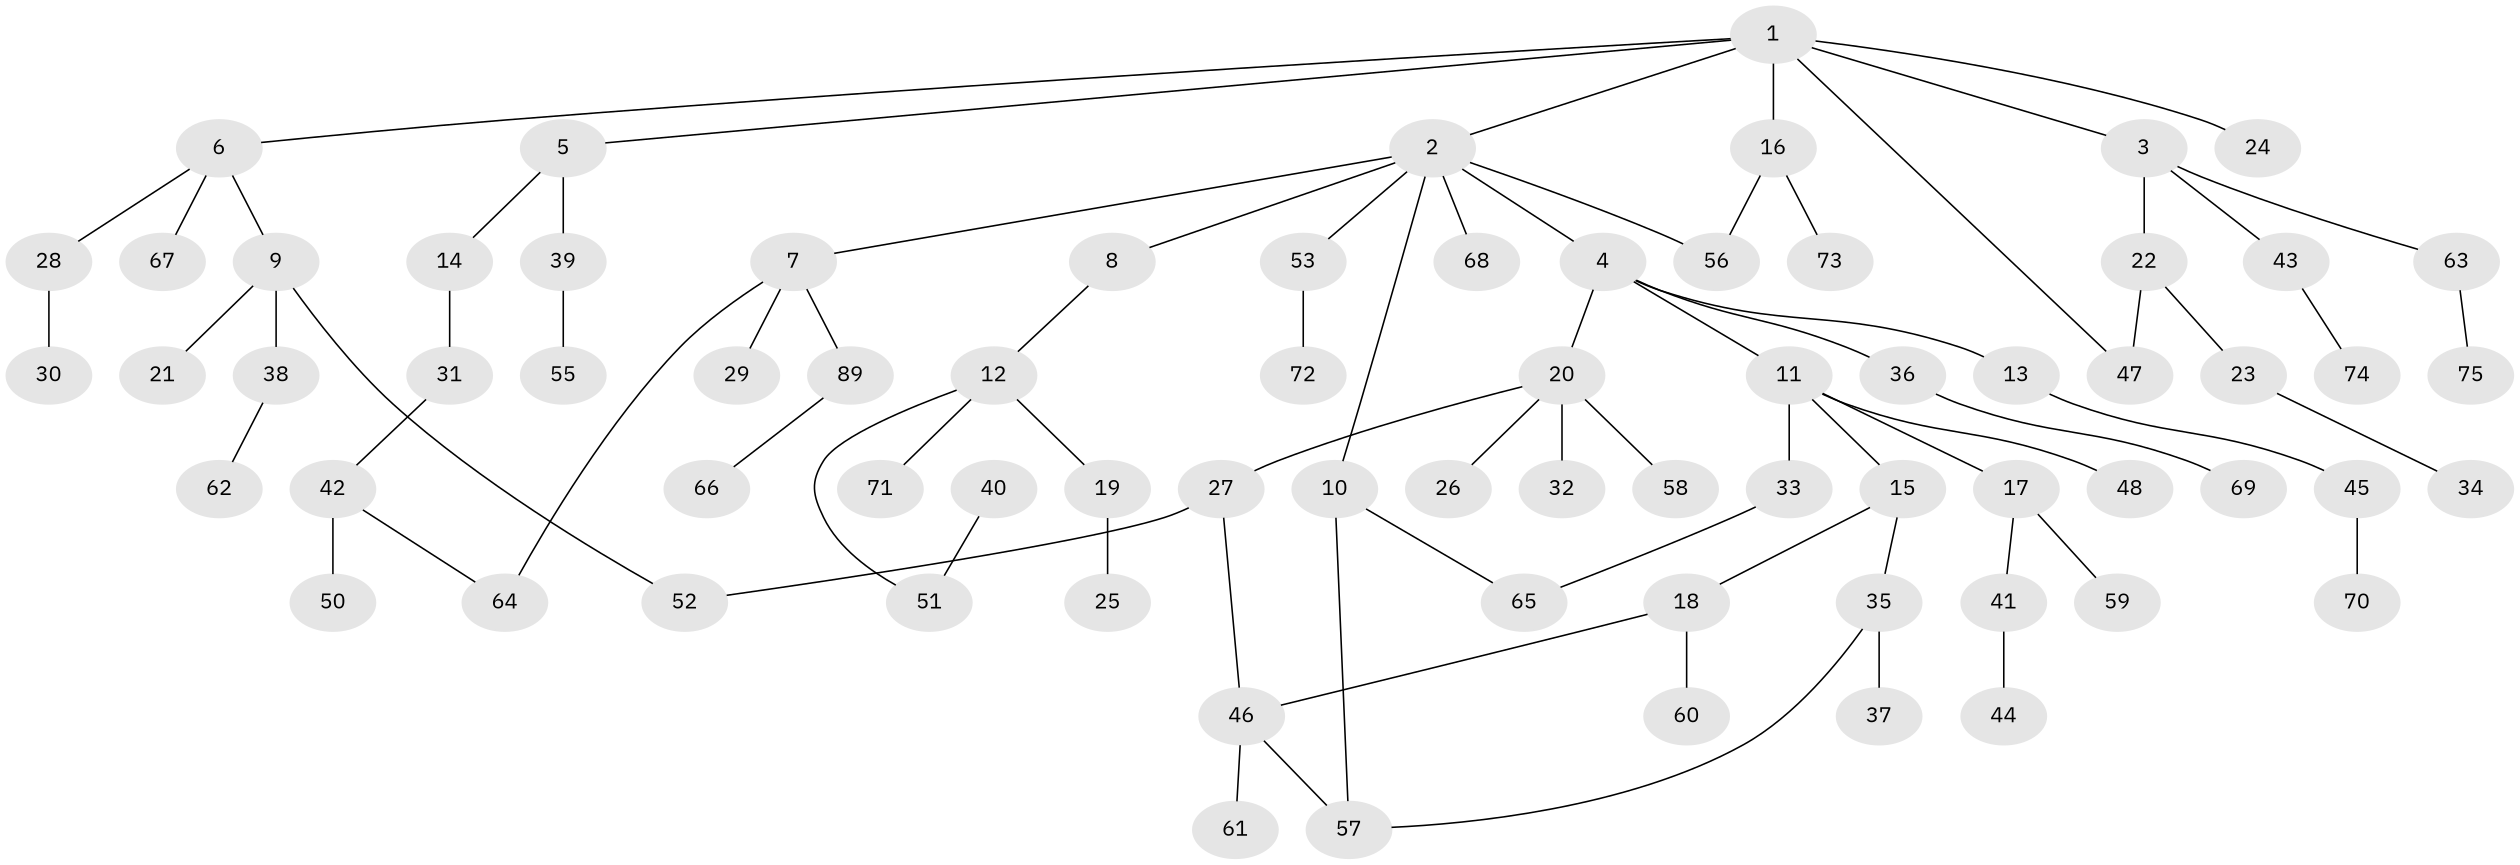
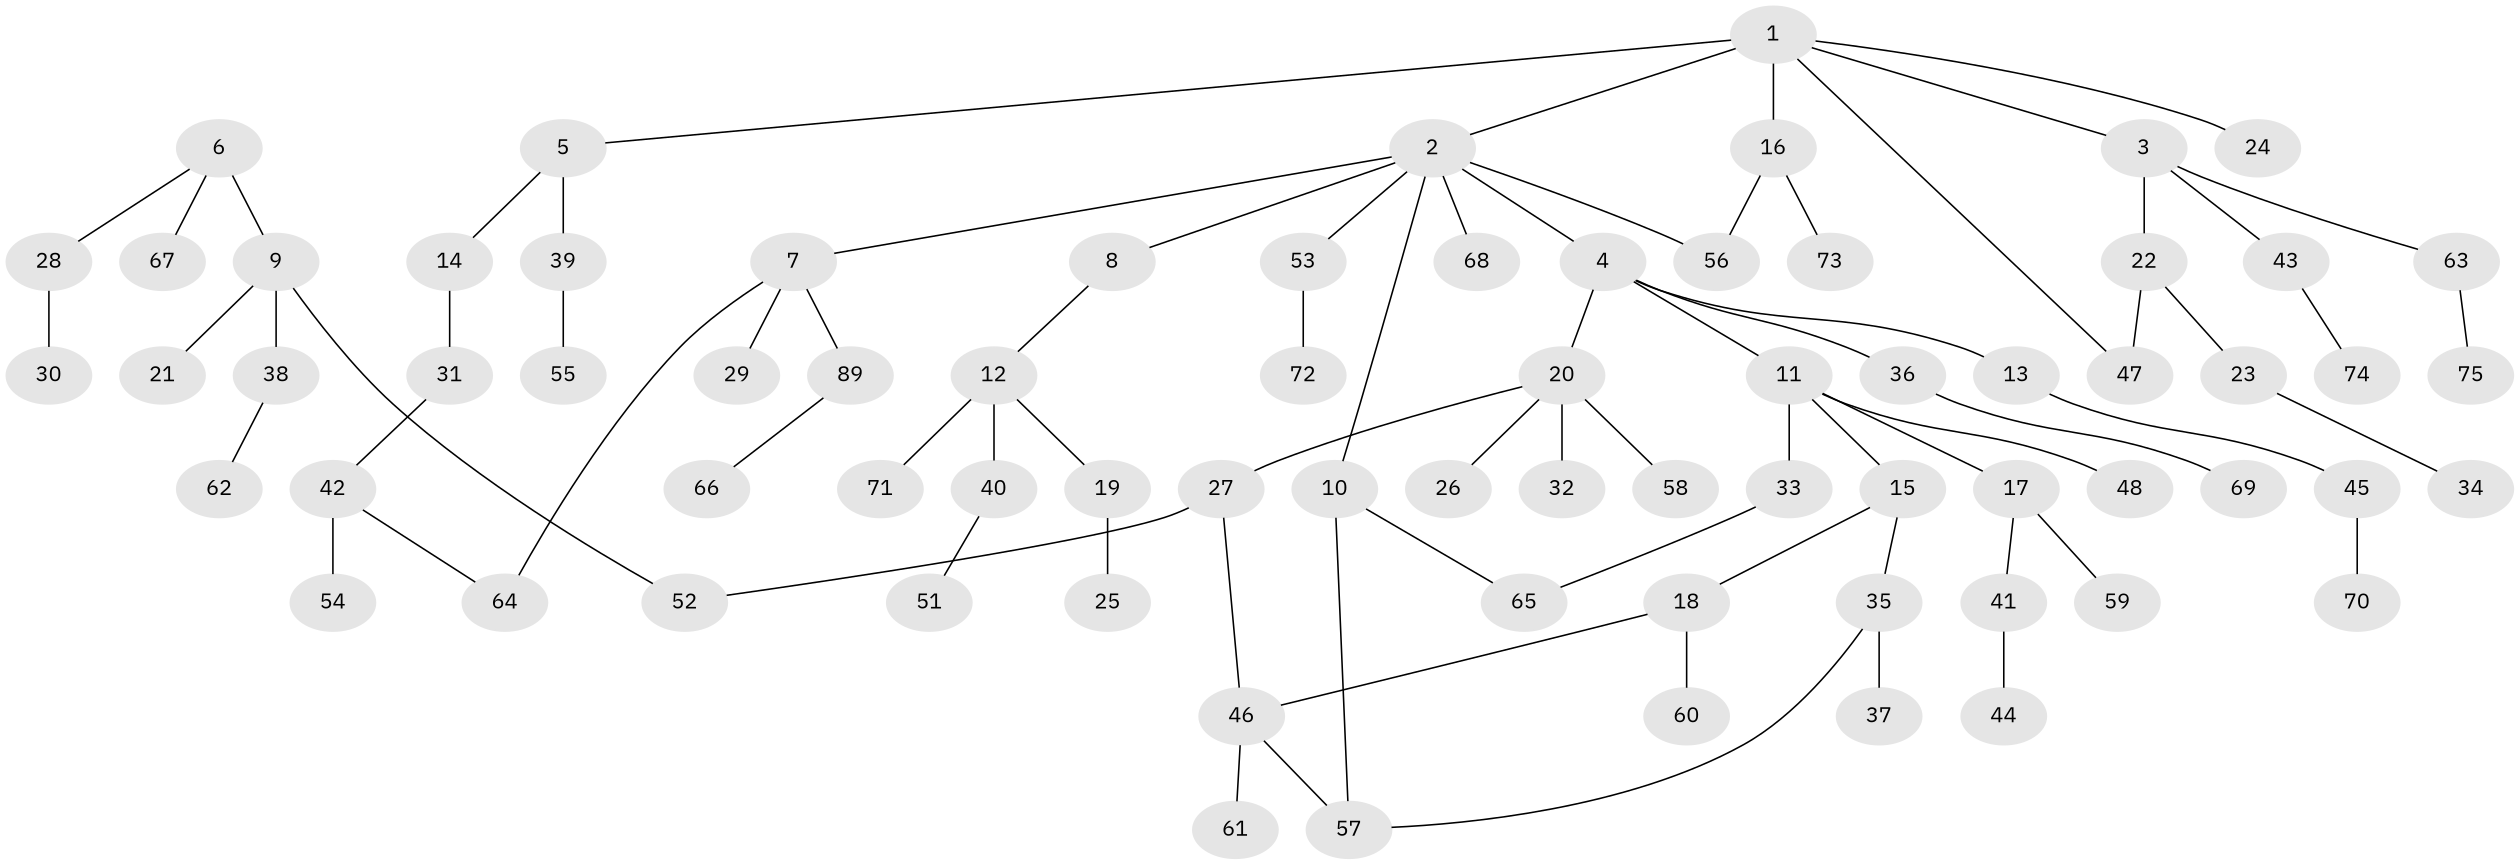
(995, 84) -> none
(821, 464) -> (994, 432)
(333, 603) -> (333, 603)
